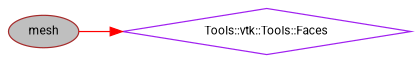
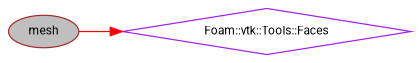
(267, 32) -> (267, 32)
